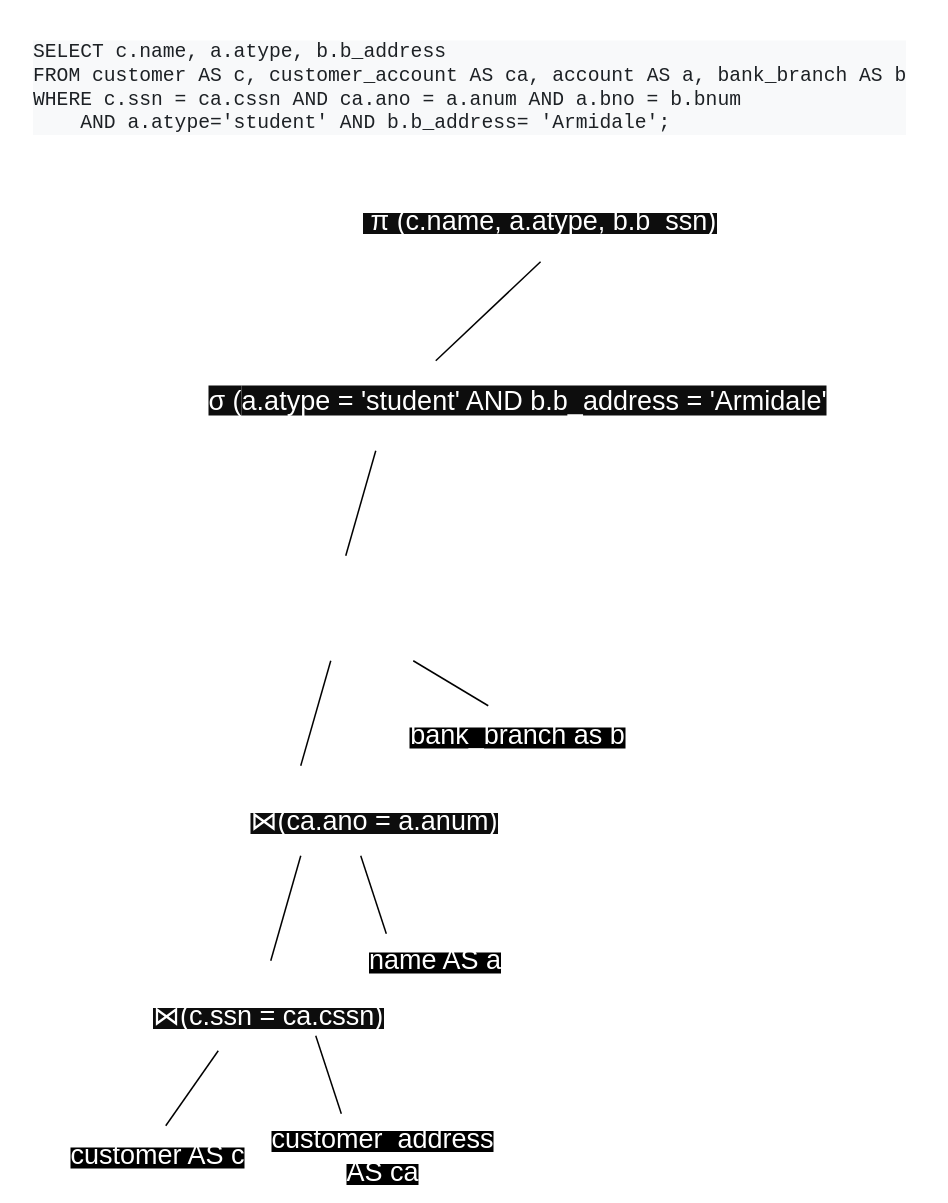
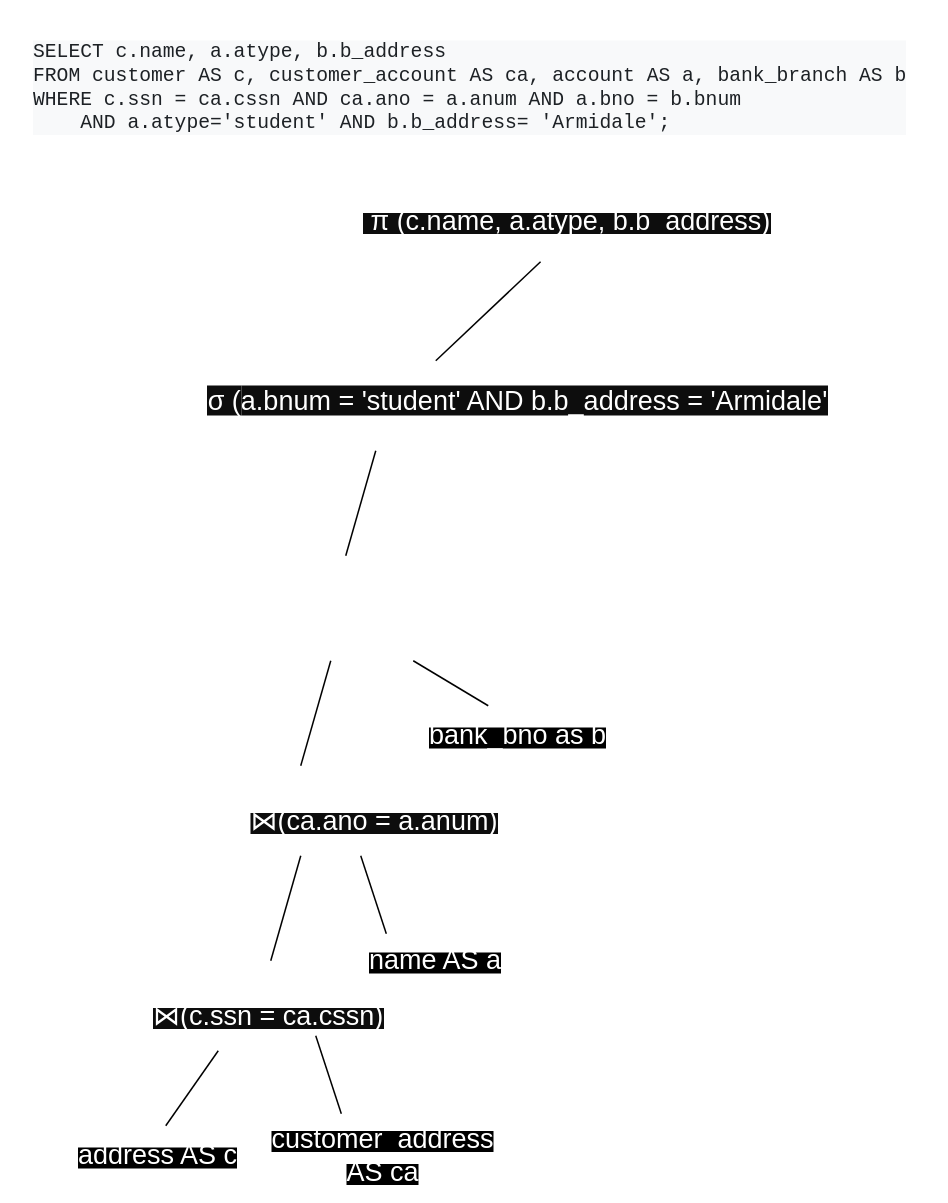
(486, 217) -> (506, 217)
(518, 397) -> (518, 397)
(518, 736) -> (518, 736)
(158, 1156) -> (158, 1156)
